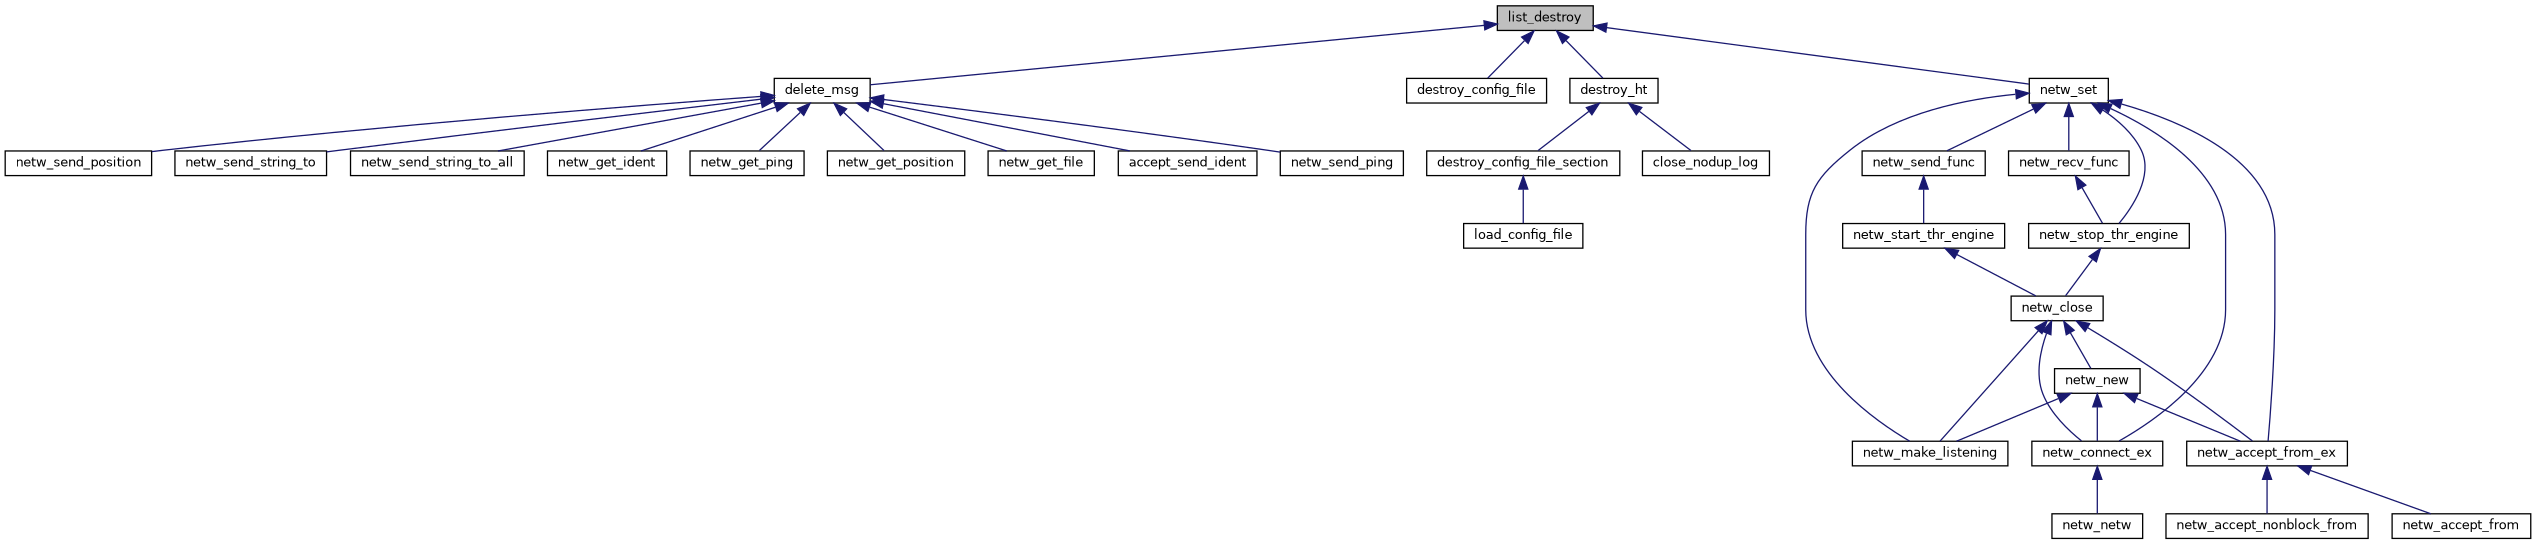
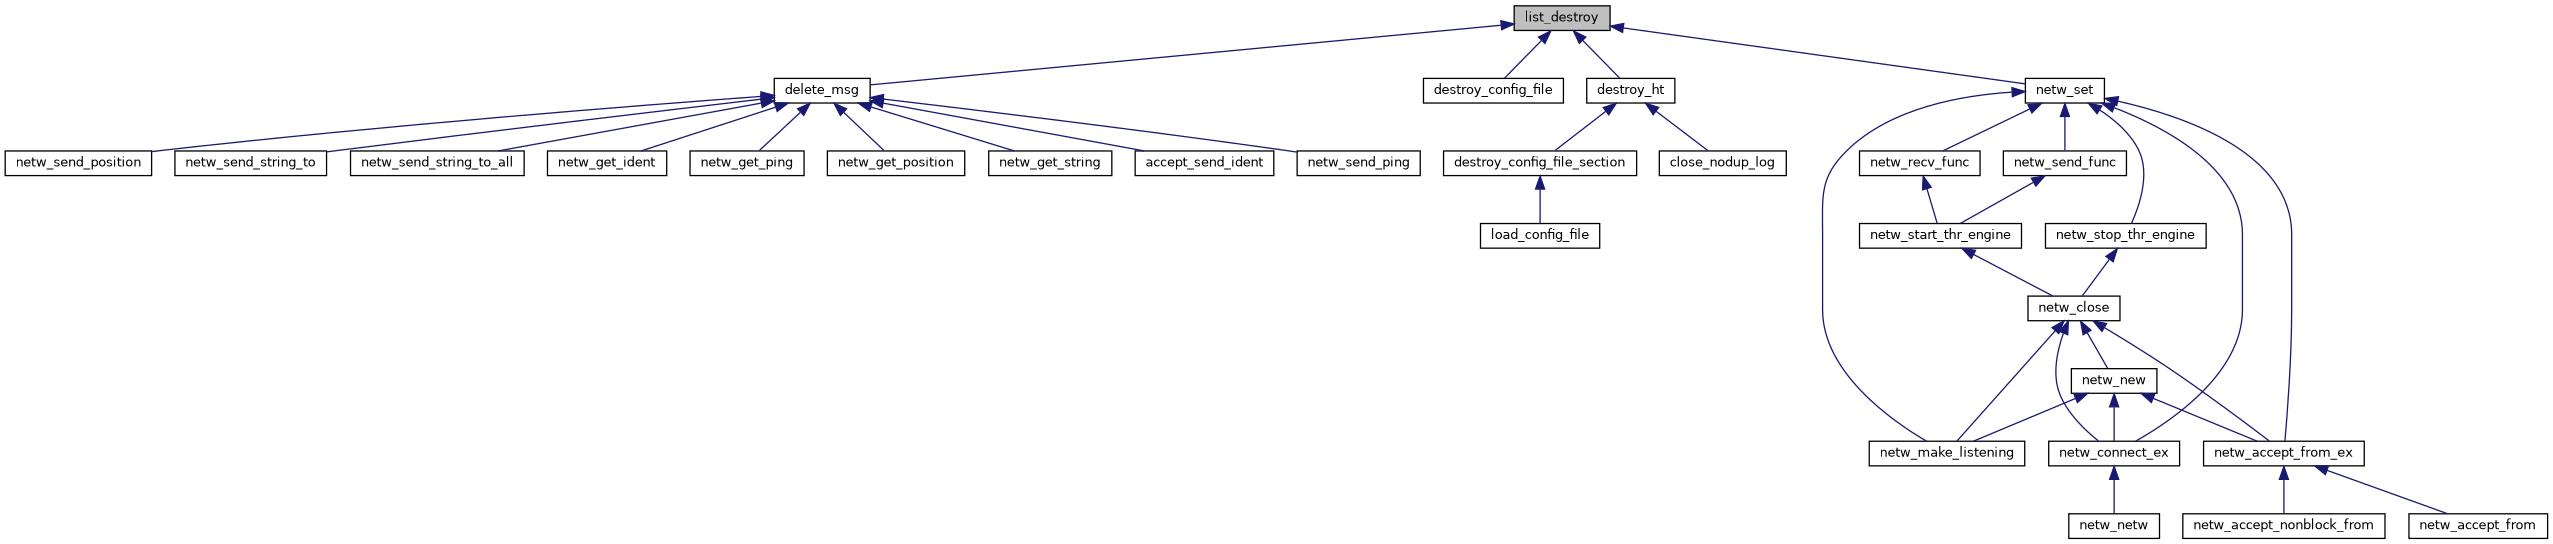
(1041, 163) -> (1050, 163)
(2092, 205) -> (1932, 206)
